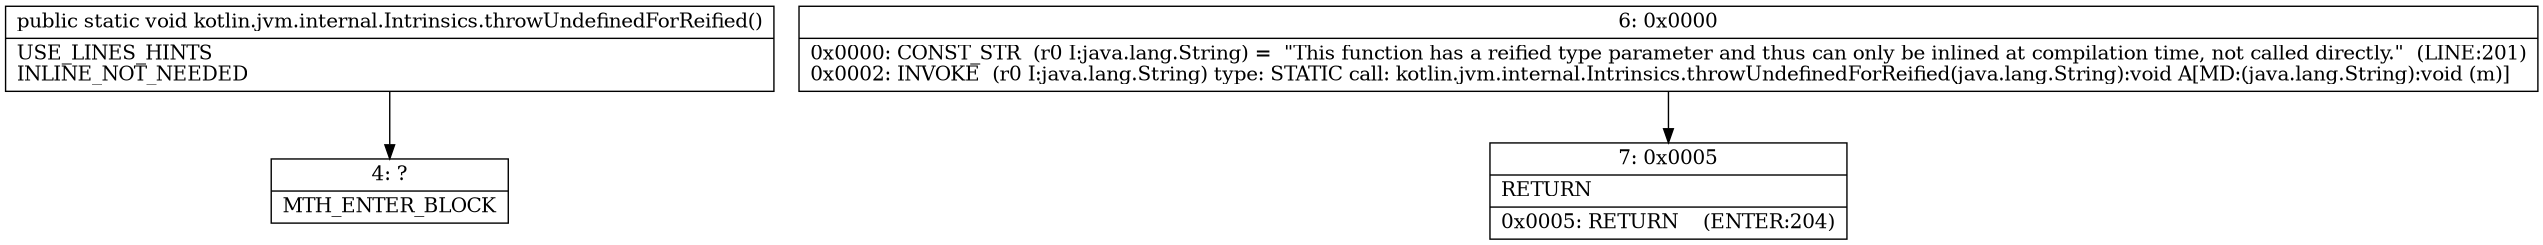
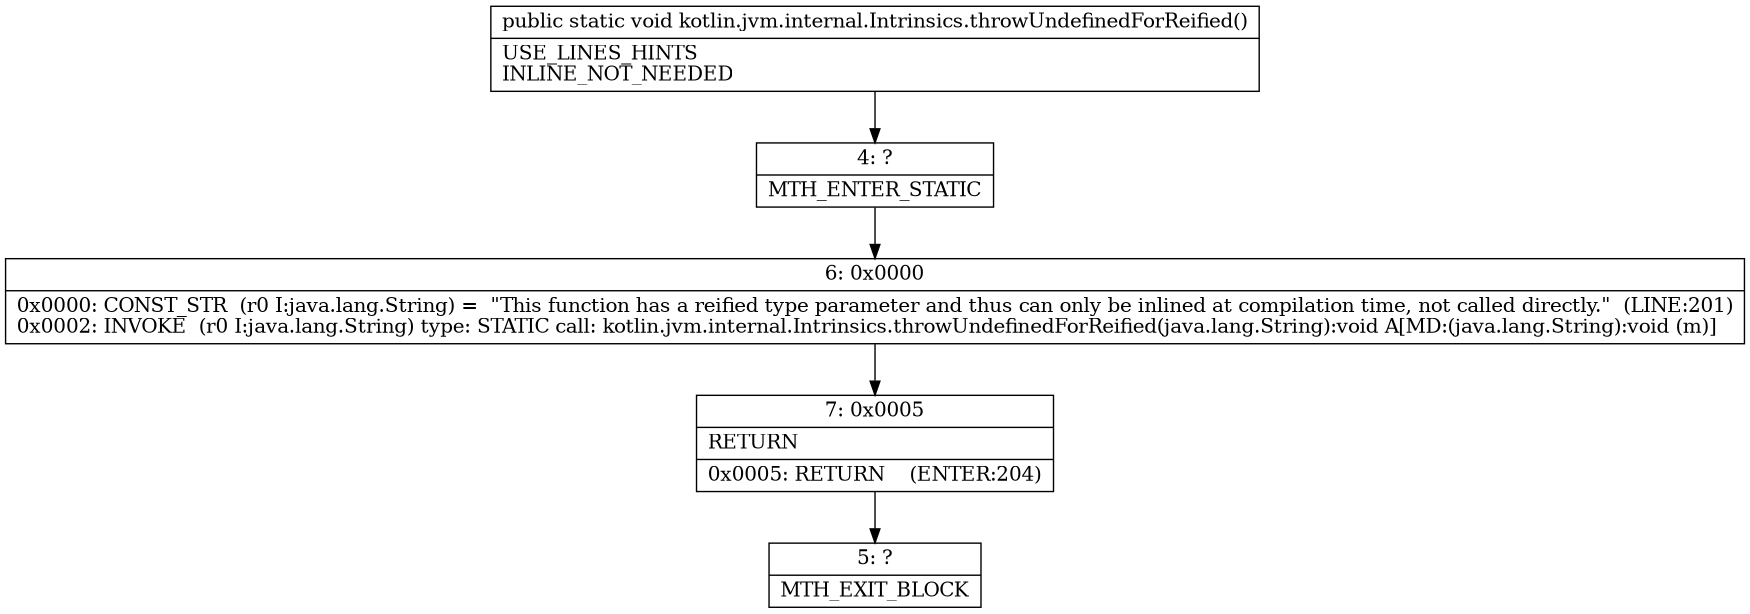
(390, 206) -> (875, 190)
none -> (875, 226)
none -> (875, 575)
